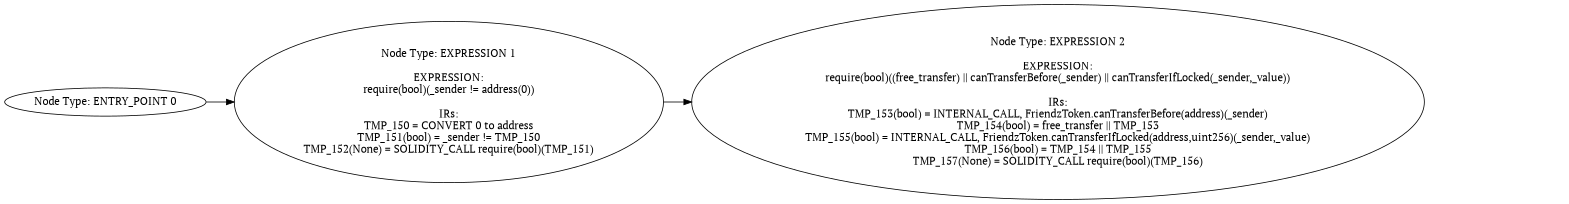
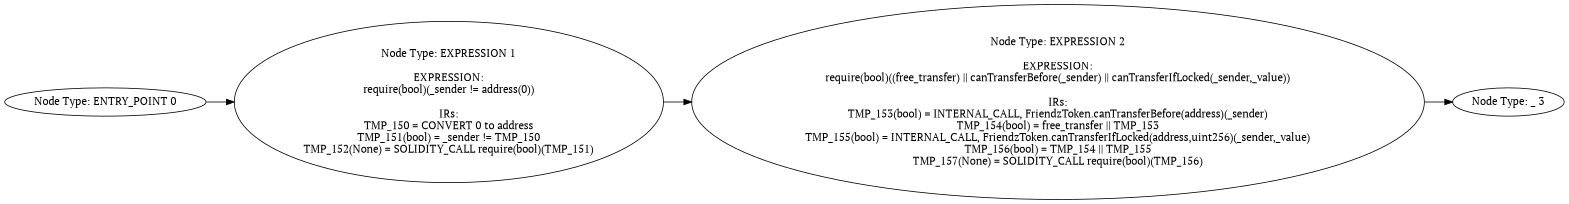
none -> (1508, 102)
